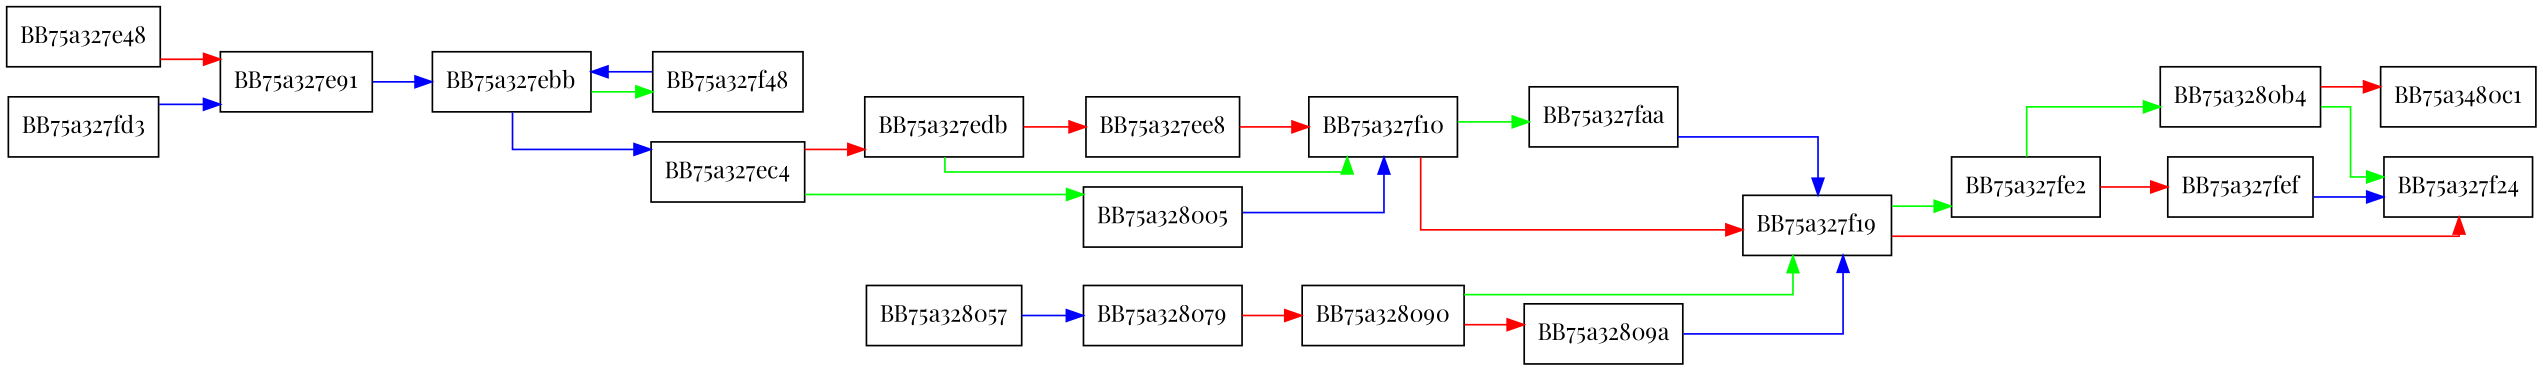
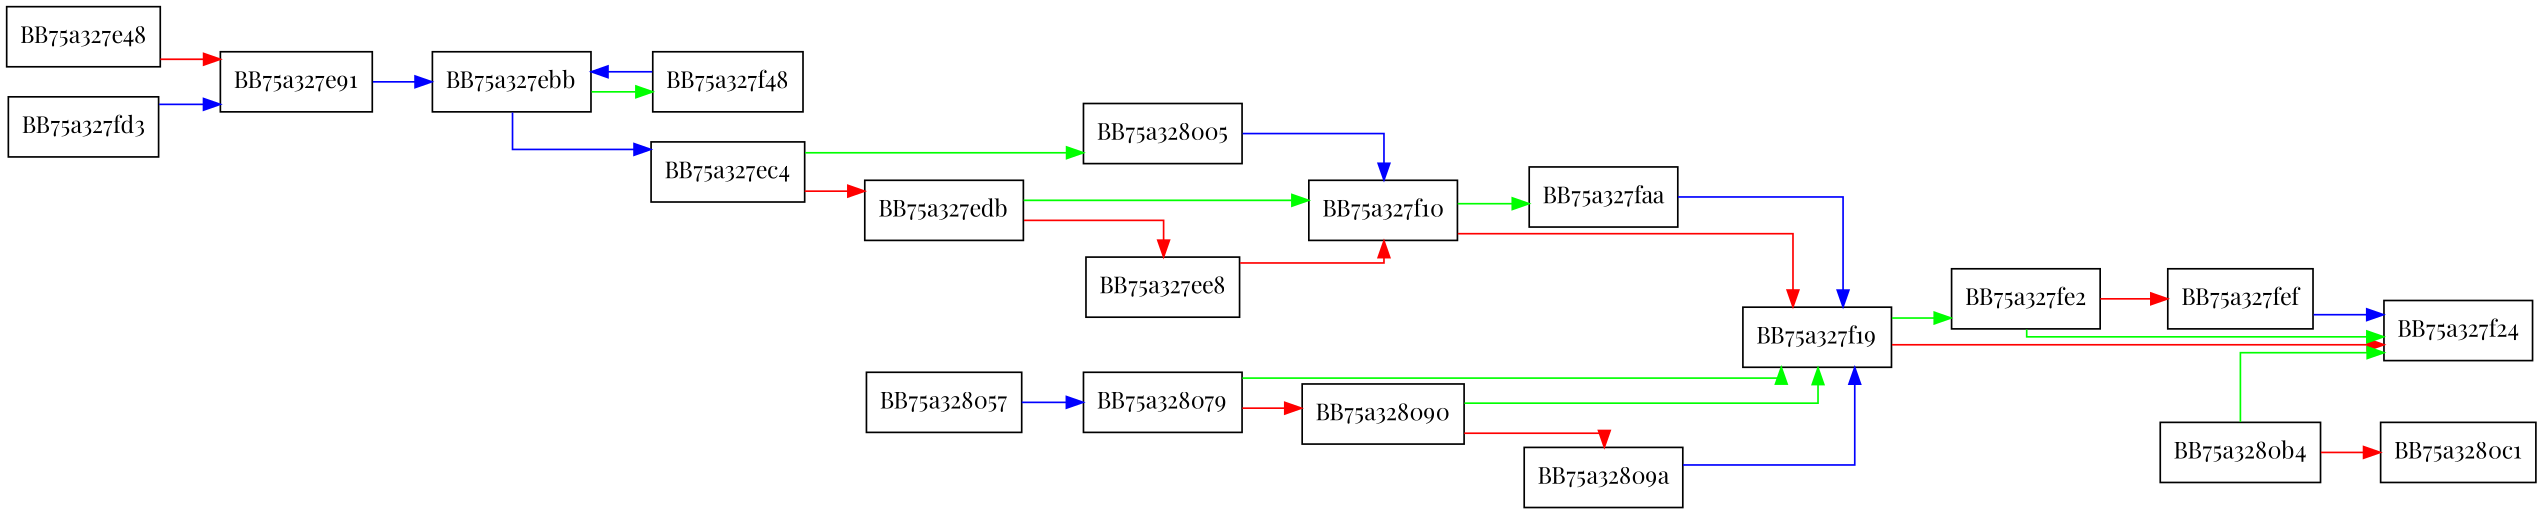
(2458, 97) -> (2458, 452)
(2060, 107) -> (2193, 337)
none -> (1512, 378)
